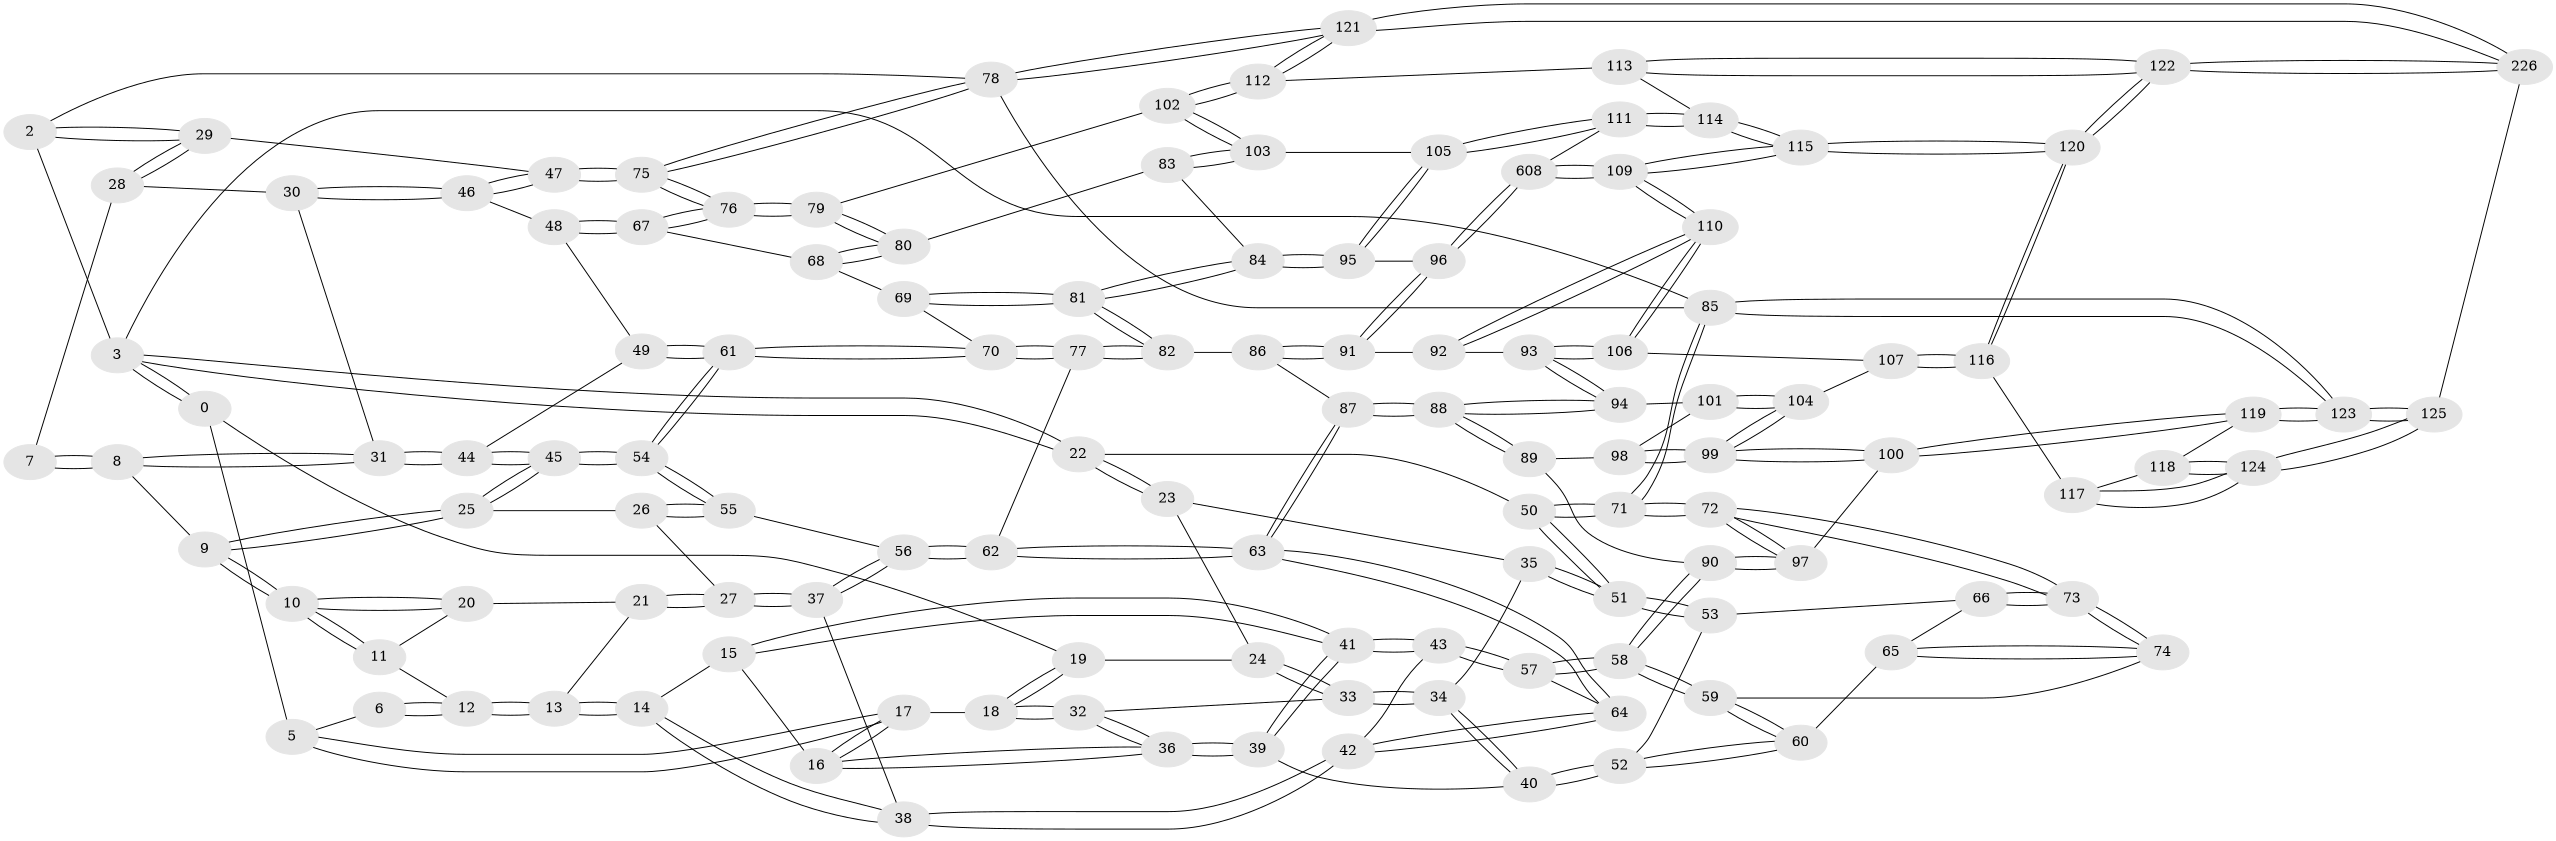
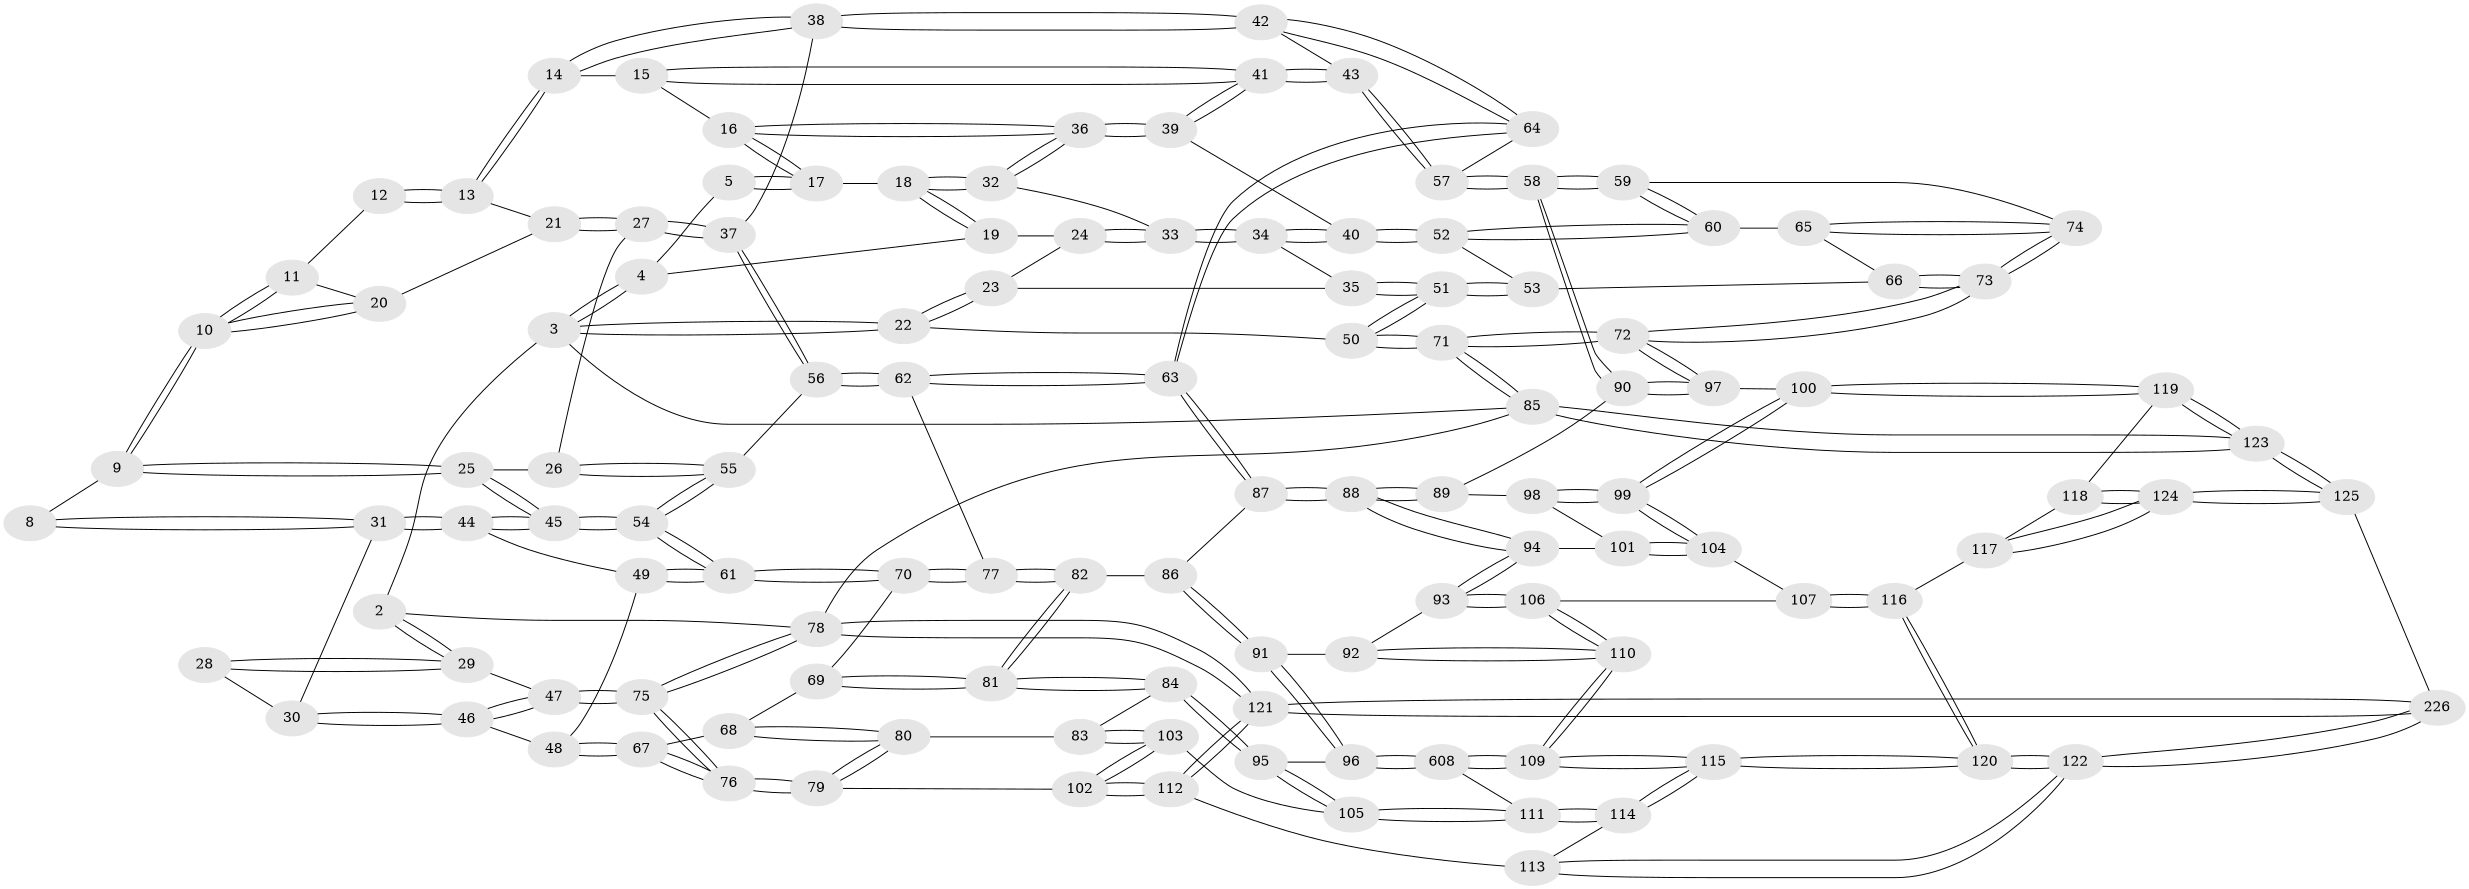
(205, 409) -> (642, 277)
(30, 462) -> none
(380, 710) -> none
